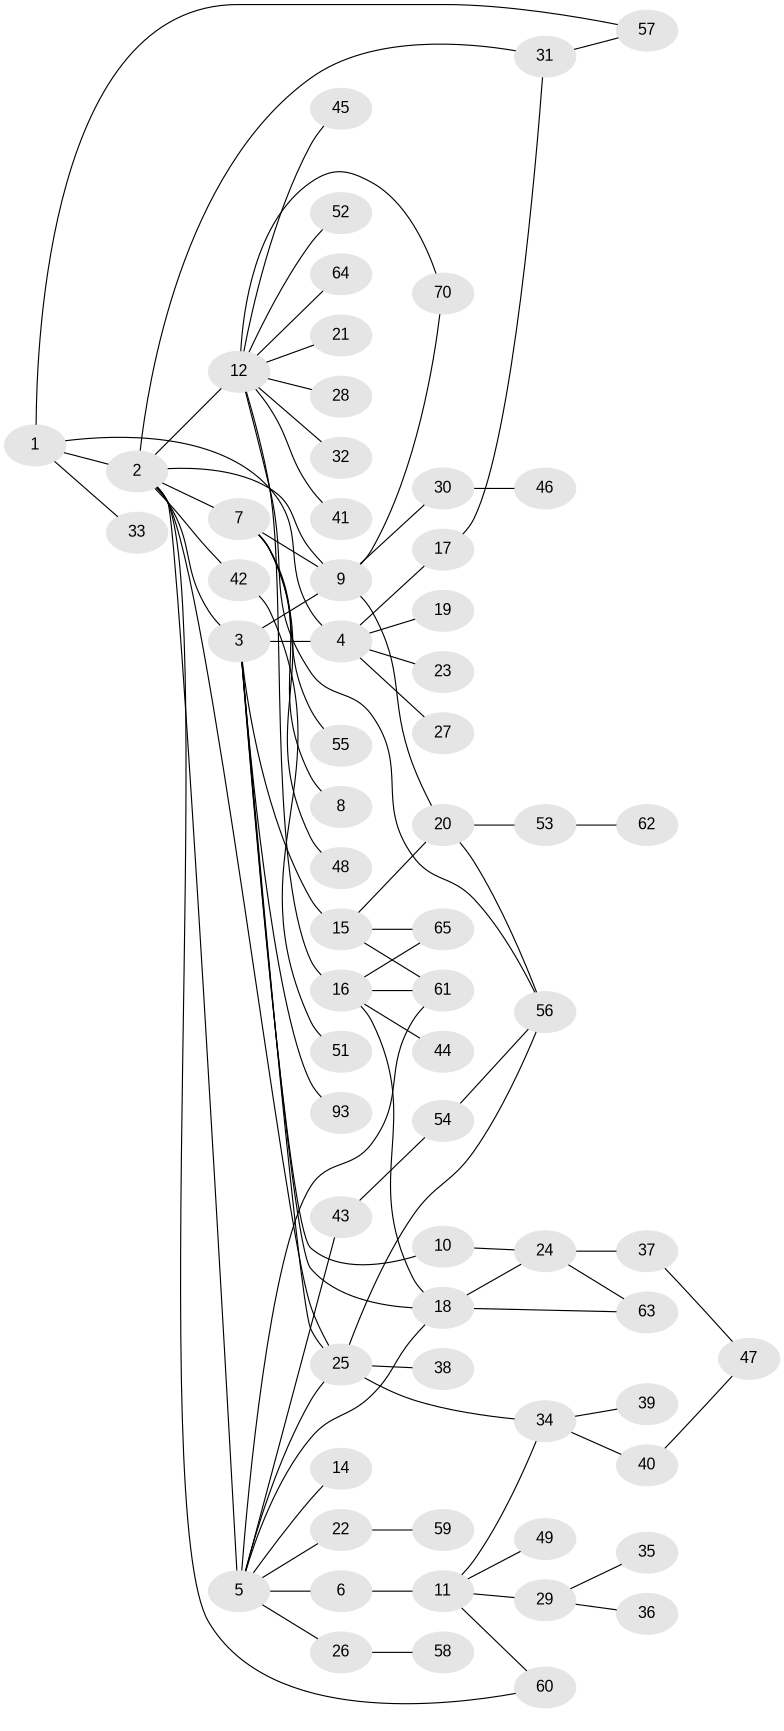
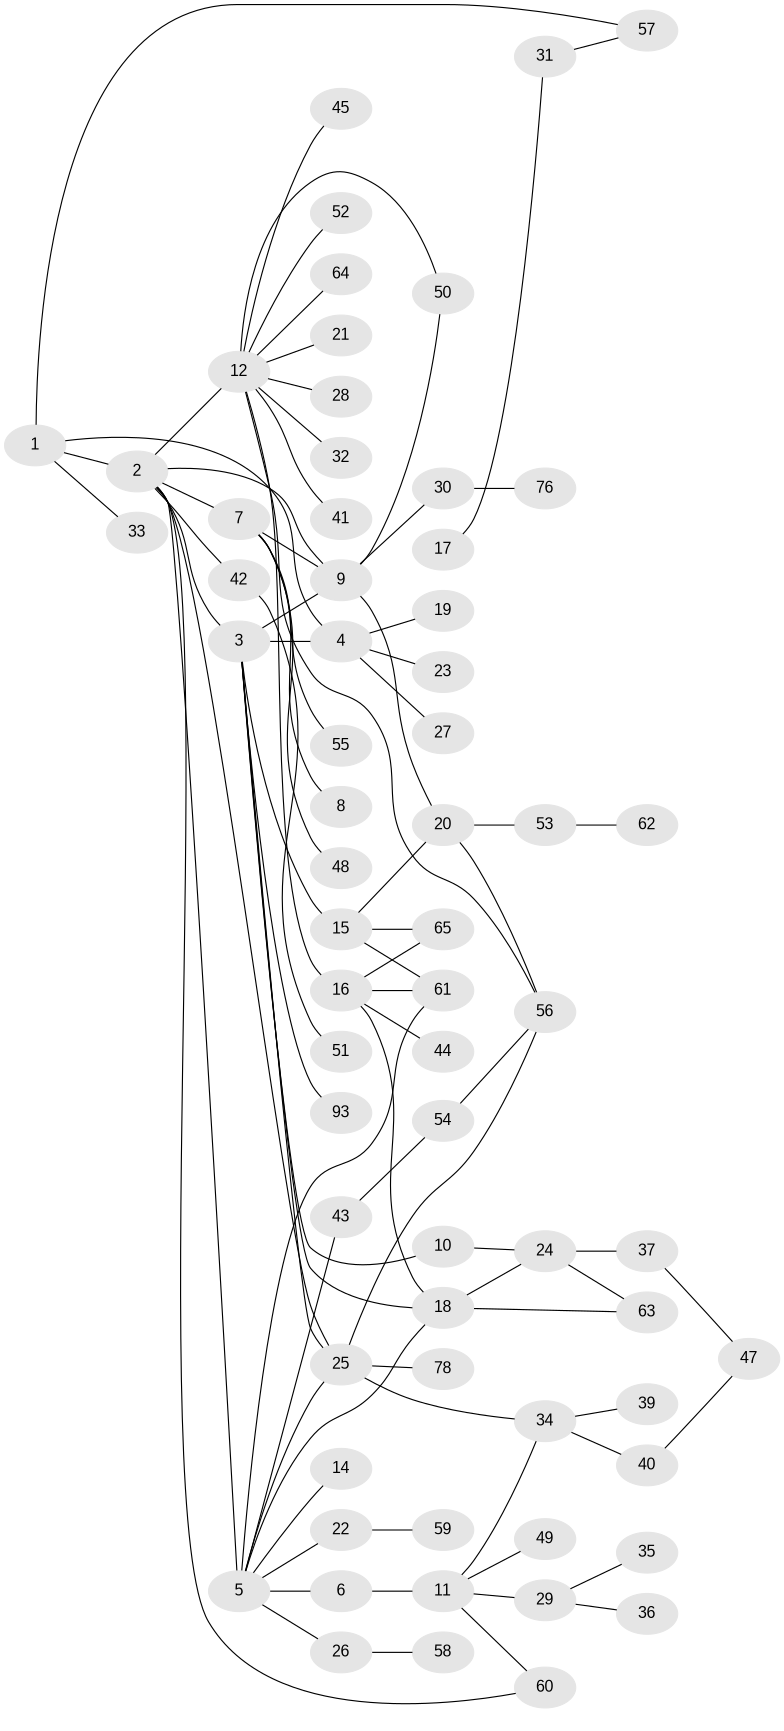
(240, 154) -> none
(443, 294) -> (443, 294)
(545, 488) -> (545, 488)
(392, 596) -> none
(443, 1369) -> (443, 1369)
